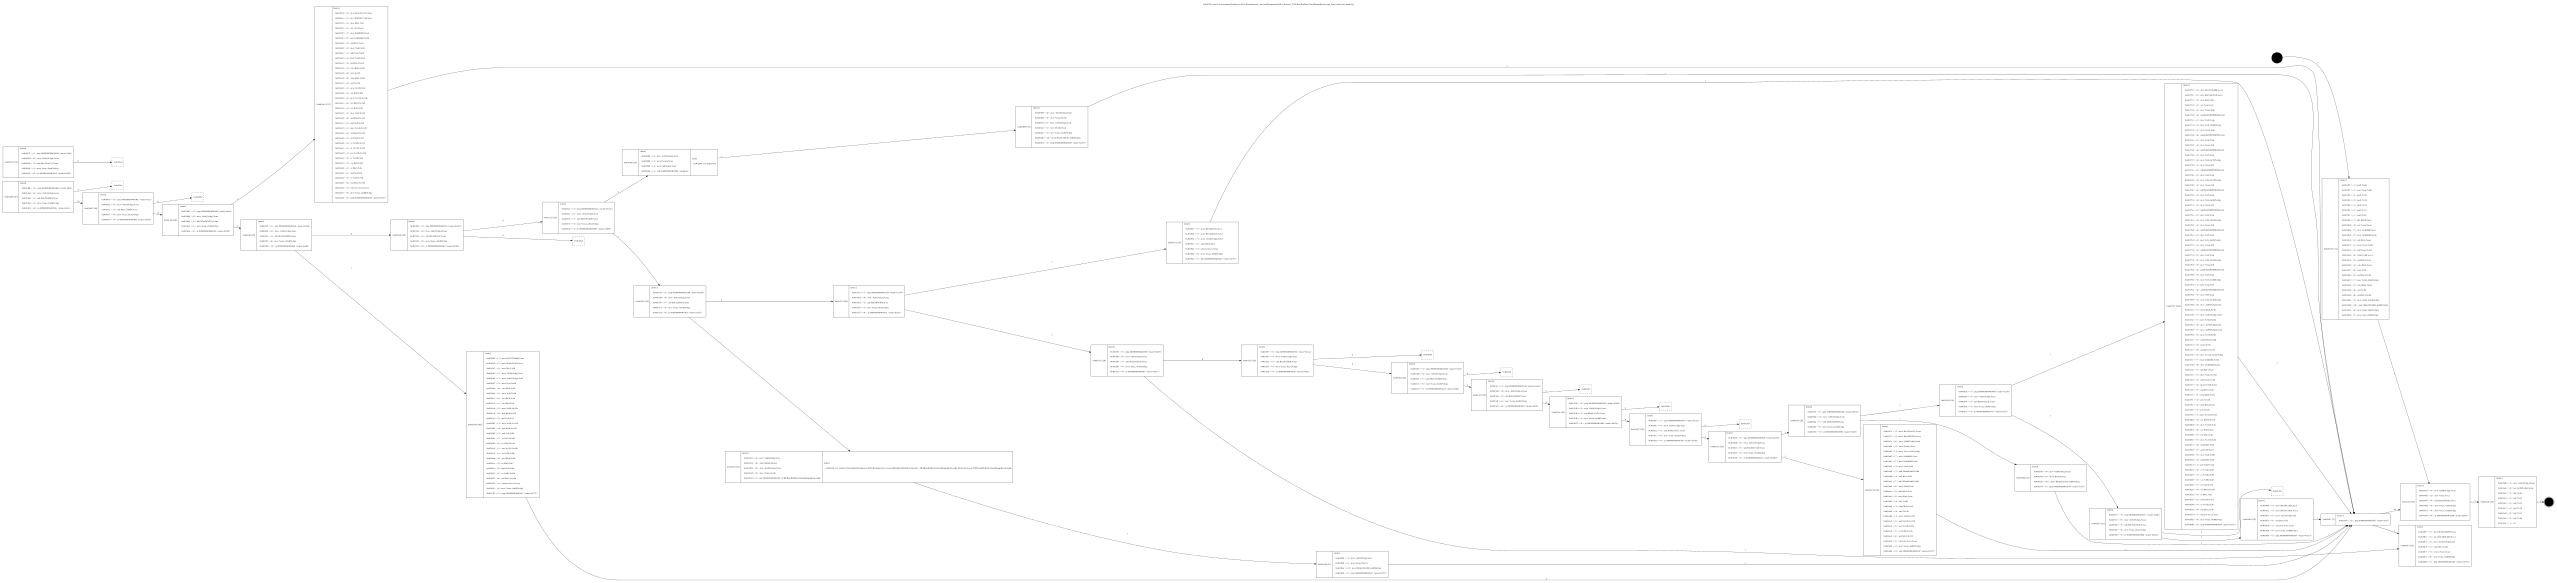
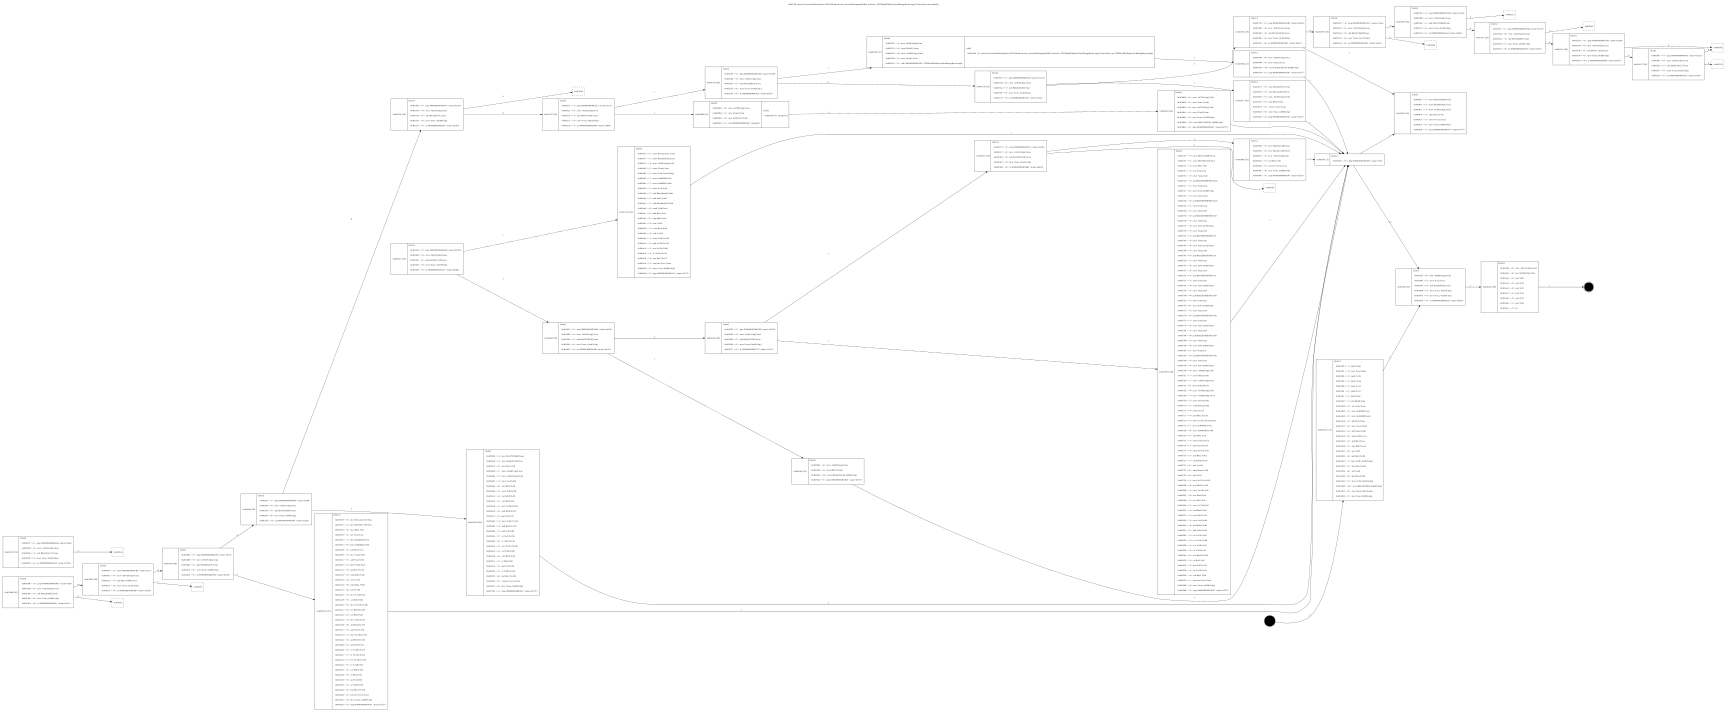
(1704, 438) -> (1707, 51)
